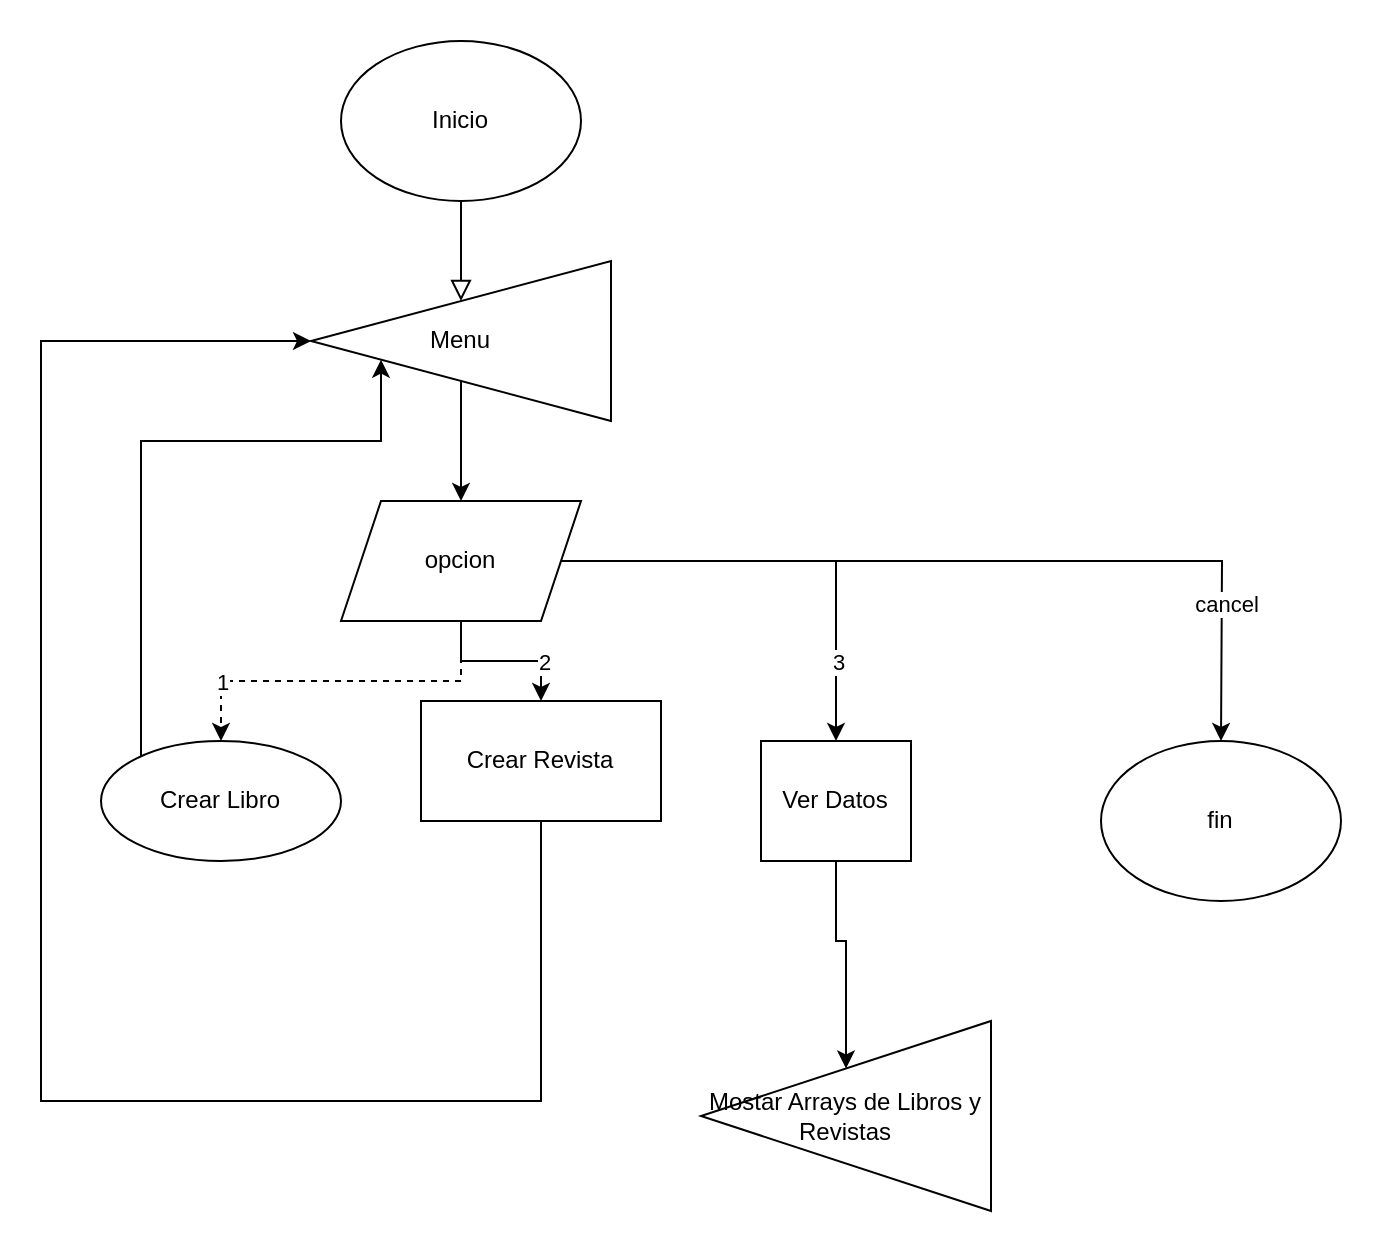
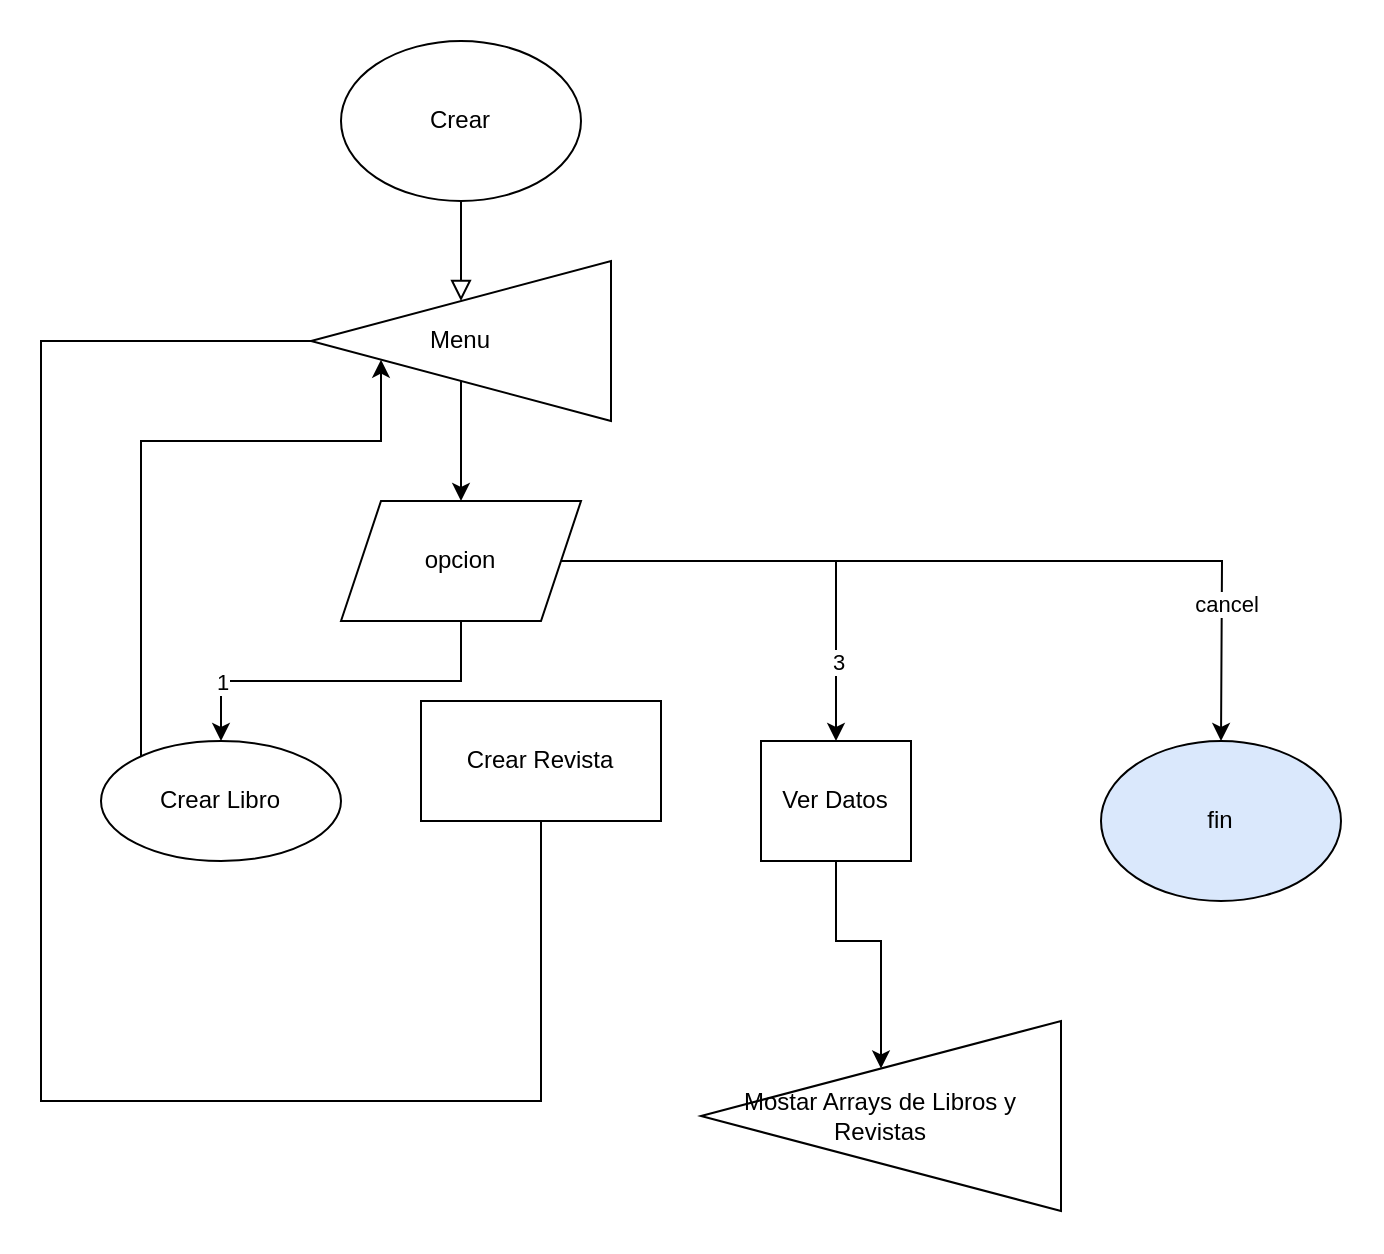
(461, 121) -> (461, 121)
(296, 341) -> (301, 341)
(516, 661) -> none
(354, 681) -> (354, 681)
(1221, 821) -> (1221, 821)
(846, 1116) -> (881, 1116)
